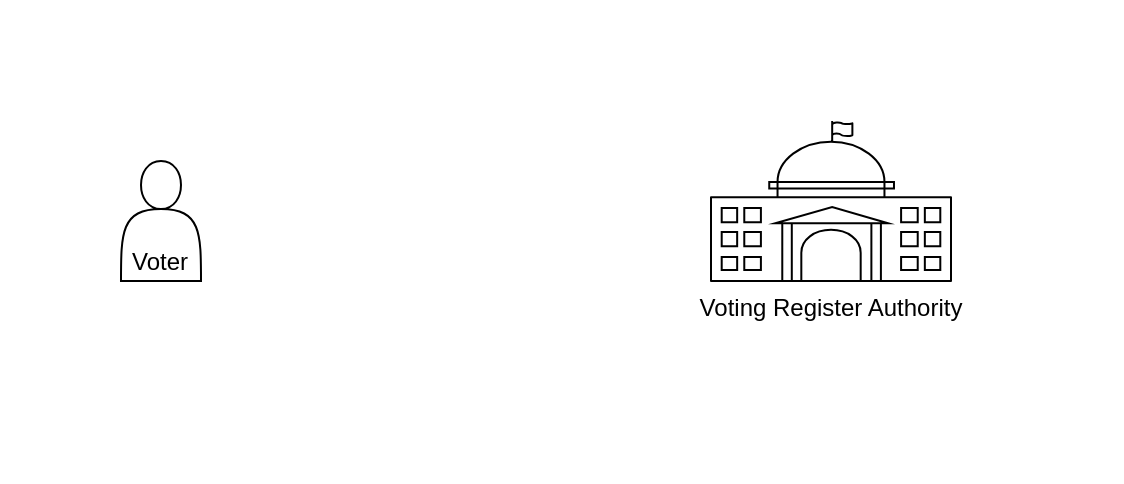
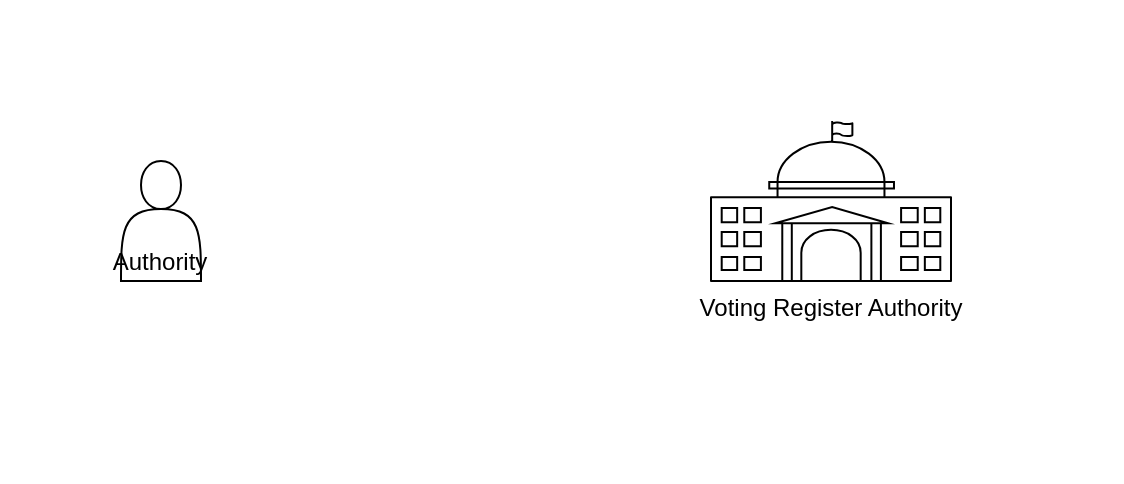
(161, 261) -> (161, 246)
